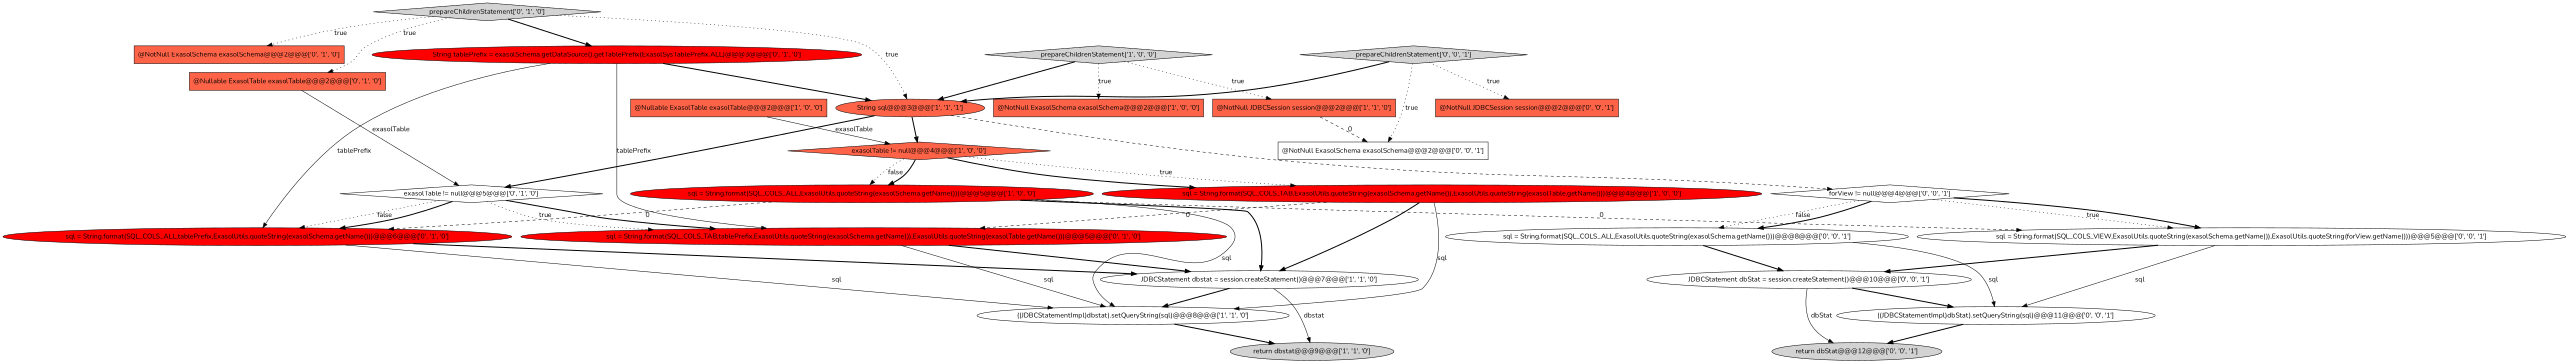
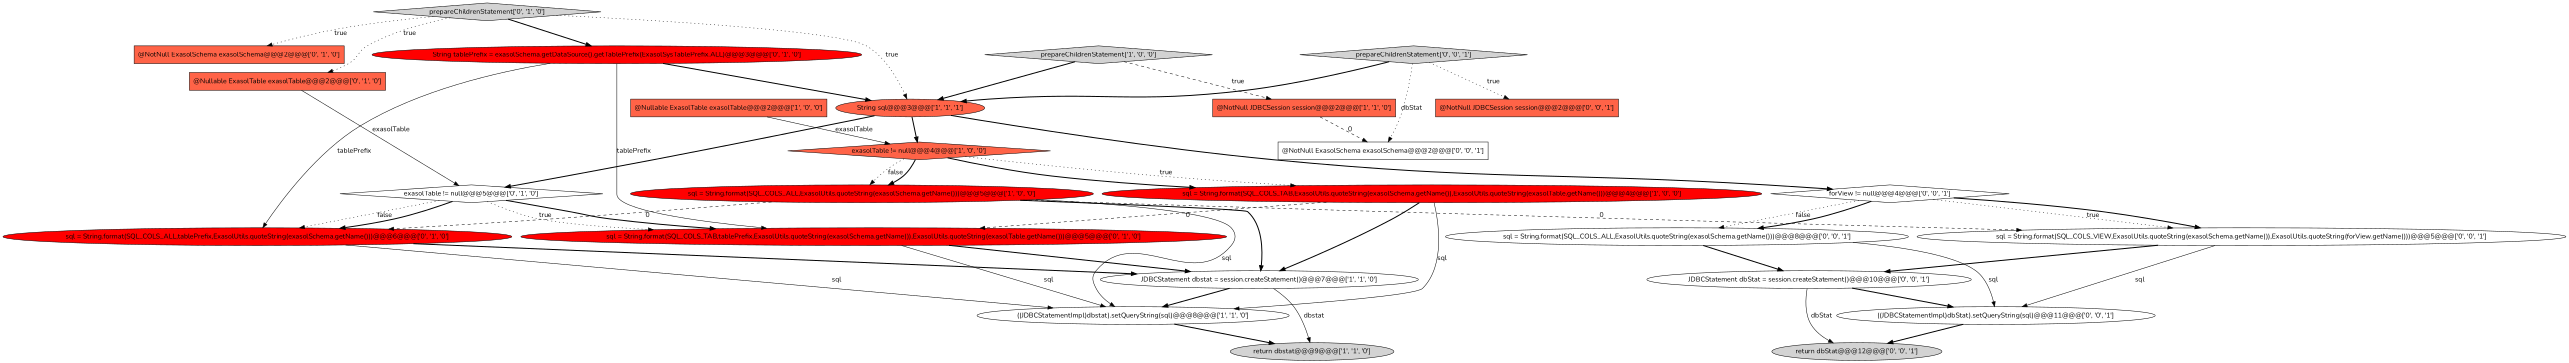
(1195, 80) -> (1195, 80)
(1099, 108) -> none
(1412, 108) -> (1412, 108)
(1388, 169) -> (1388, 169)
